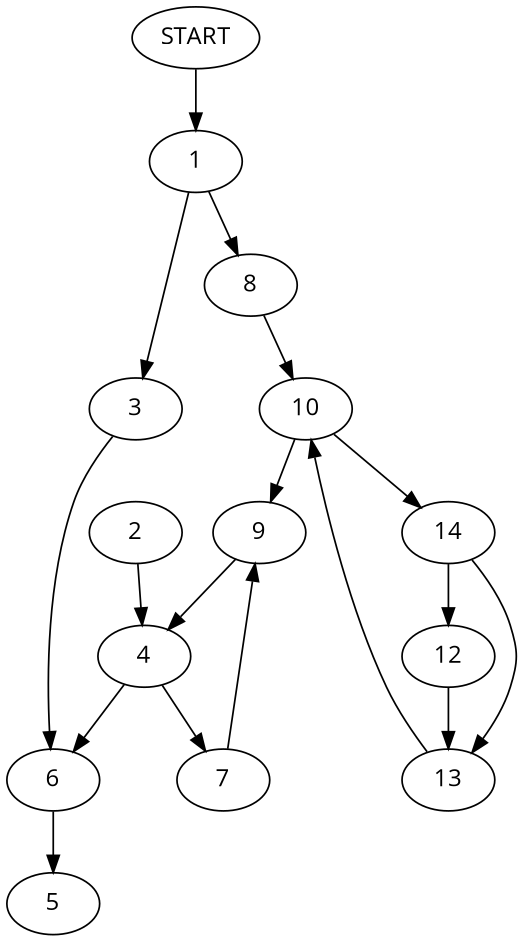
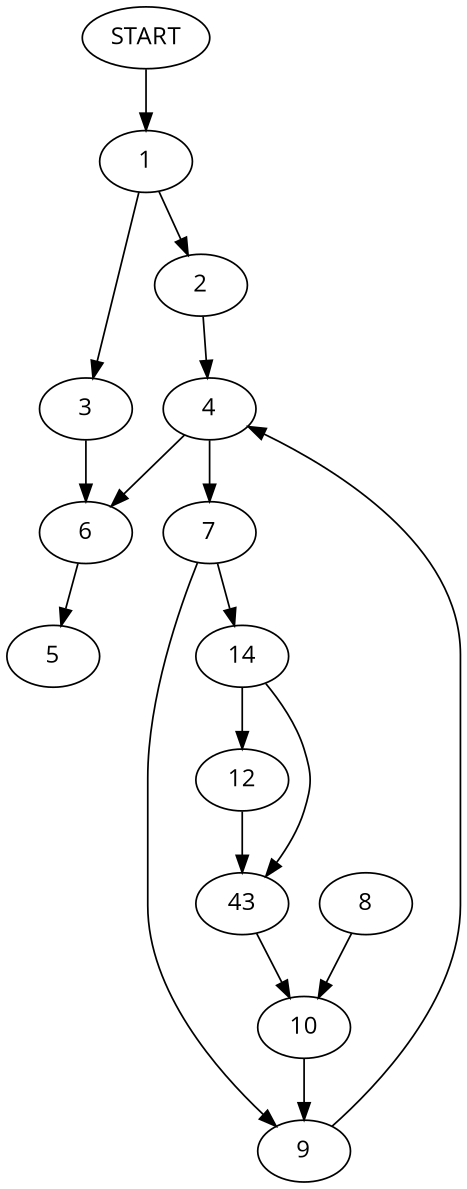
(220, 216) -> (170, 216)
(371, 465) -> (224, 586)
(448, 780) -> (242, 904)
